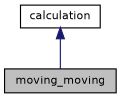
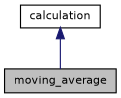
(60, 81) -> (60, 81)
